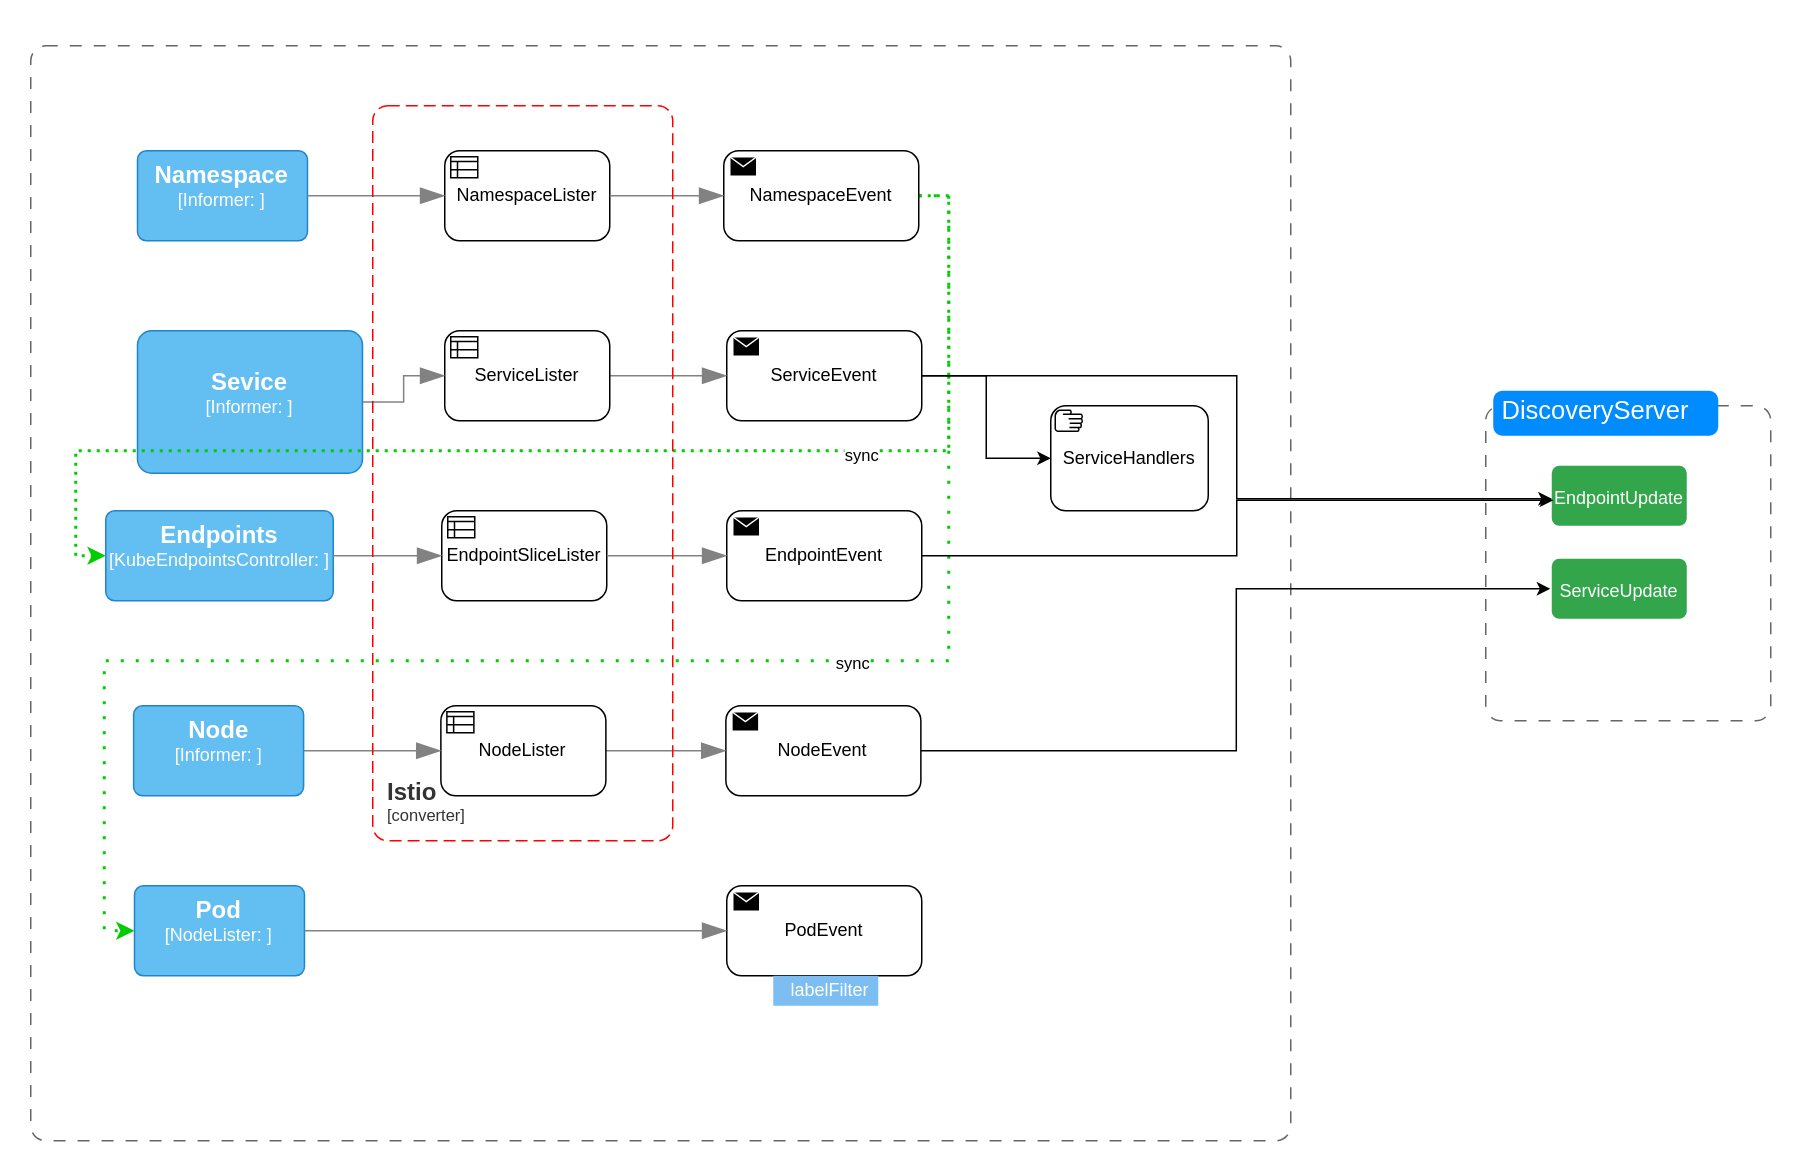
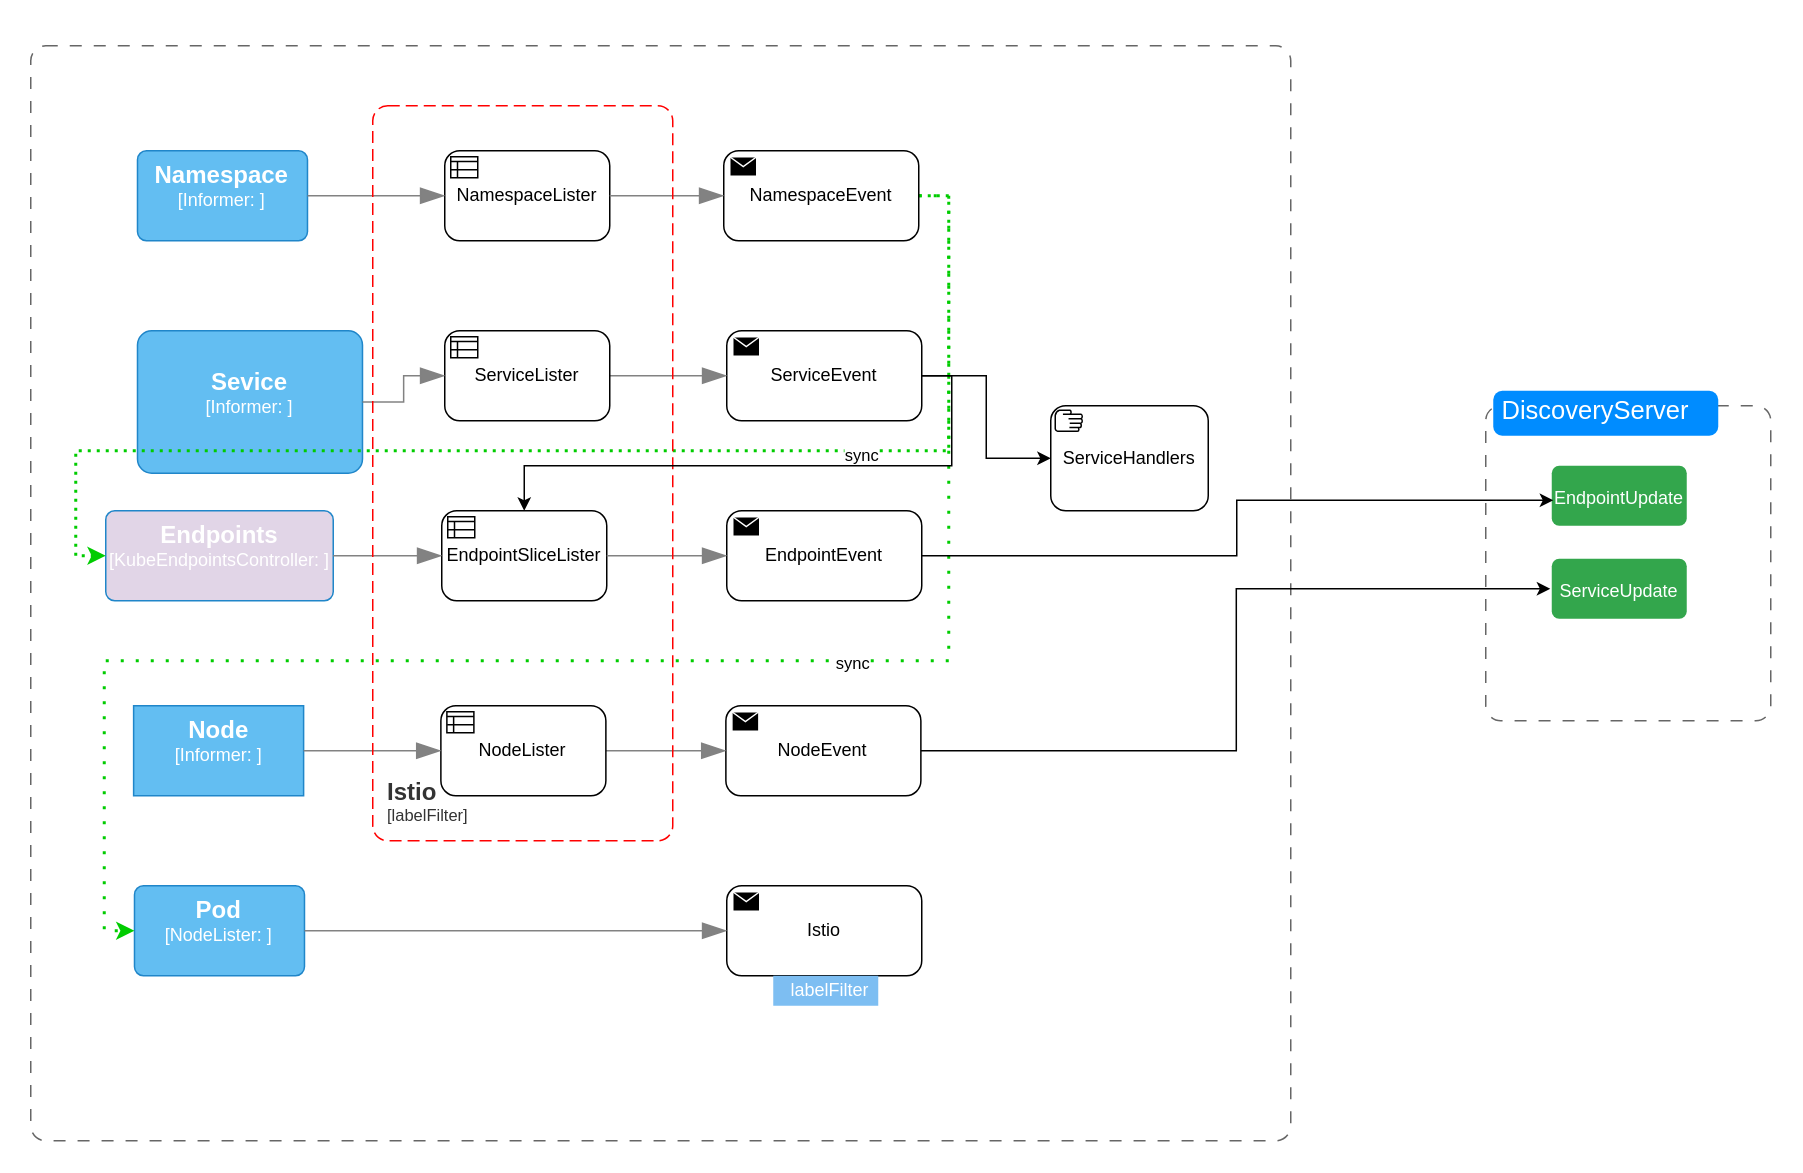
(1174, 376) -> (765, 466)
(219, 556) -> (219, 556)
(219, 751) -> (219, 751)
(439, 804) -> (439, 804)
(824, 931) -> (824, 931)
